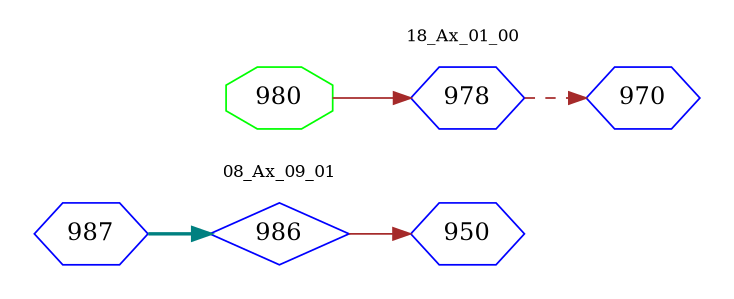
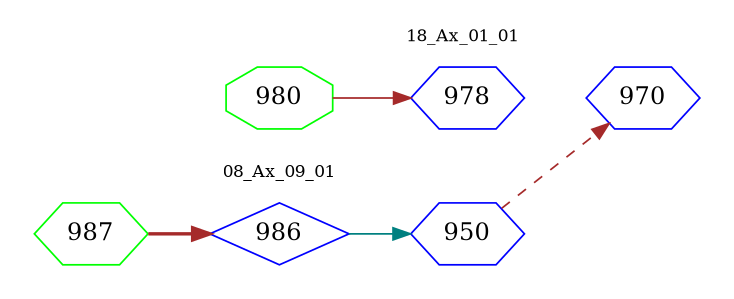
(463, 37) -> (463, 37)
(547, 98) -> (549, 171)
(91, 234) -> (91, 234)
(170, 234) -> (170, 234)
(371, 234) -> (371, 234)
